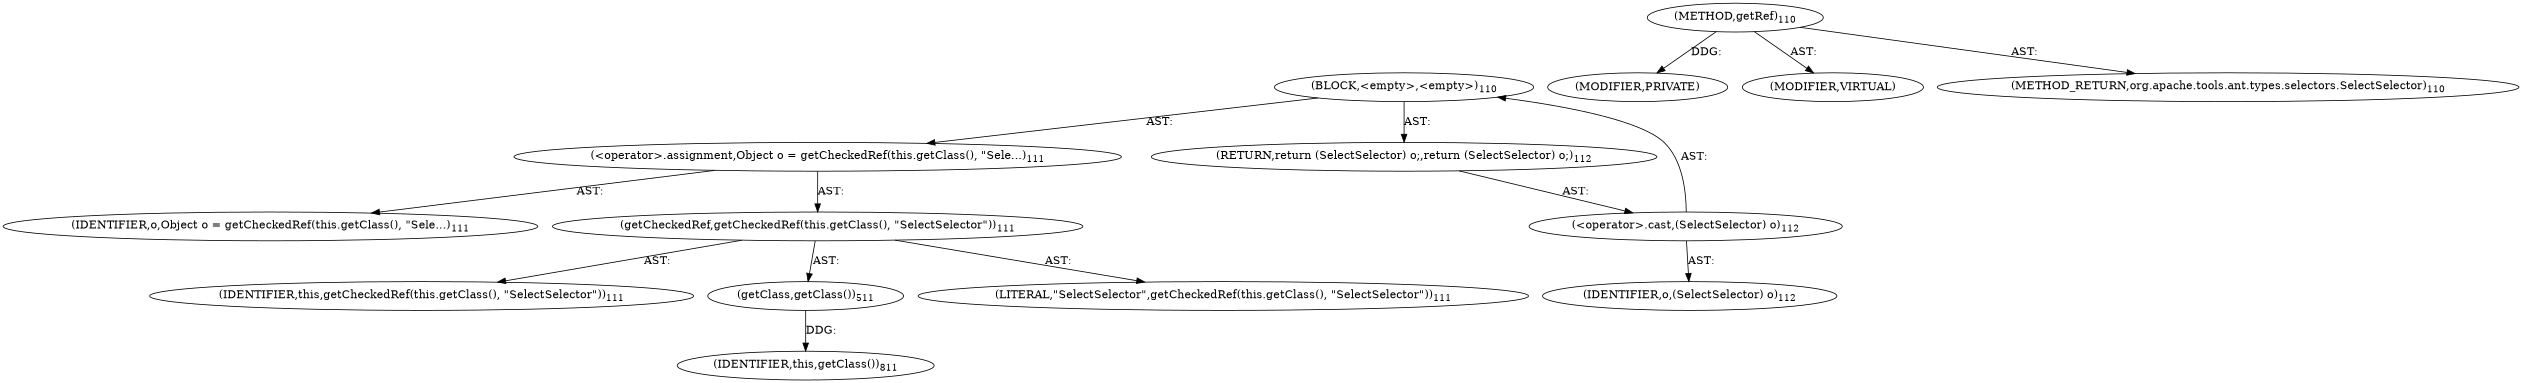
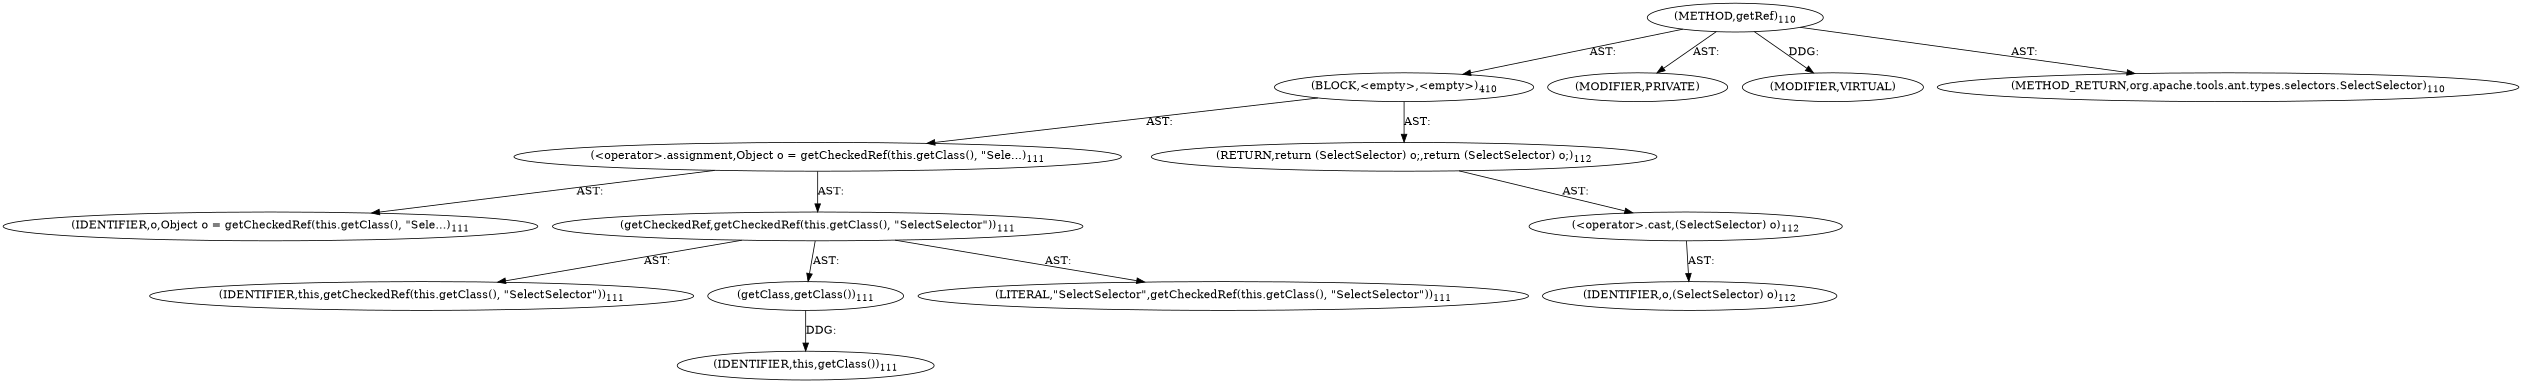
(1708, 52) -> (1708, 52)
(1806, 52) -> (1806, 52)
(1488, 86) -> (1488, 86)
(1624, 122) -> (1577, 51)
(865, 295) -> (865, 295)
(889, 364) -> (889, 364)
